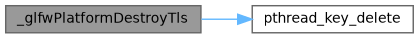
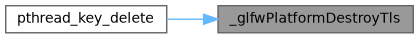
(220, 19) -> (185, 19)
